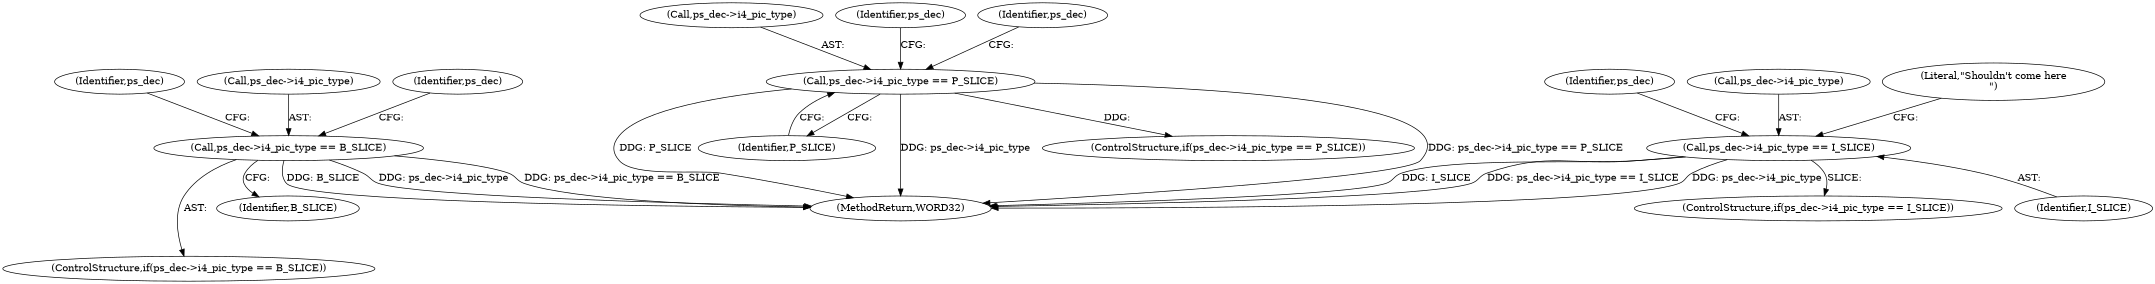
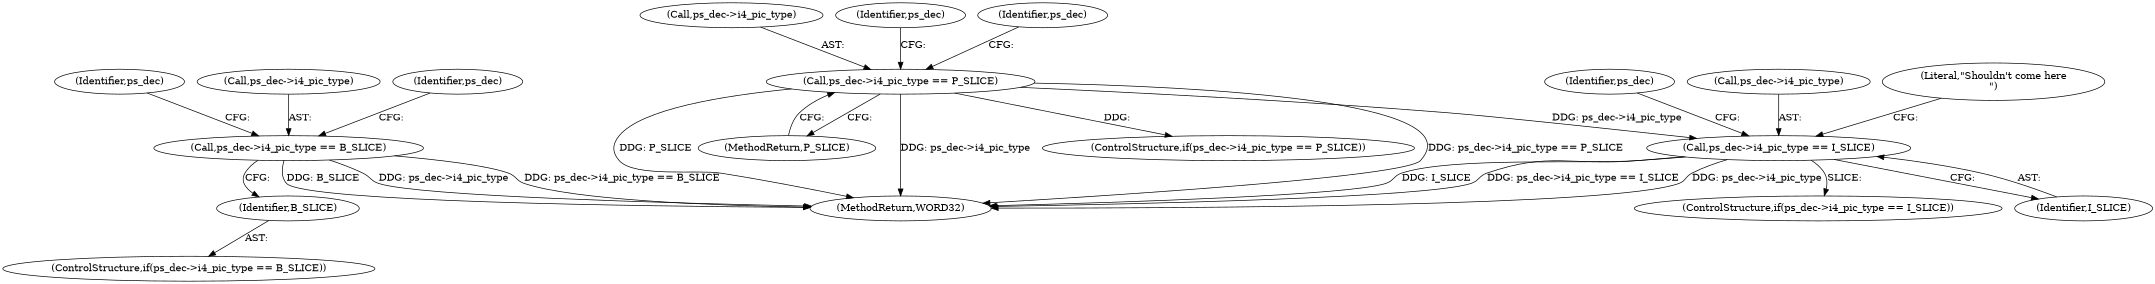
none -> (1372, 107)
(787, 148) -> (787, 148)
none -> (1933, 179)
(187, 192) -> (242, 237)
